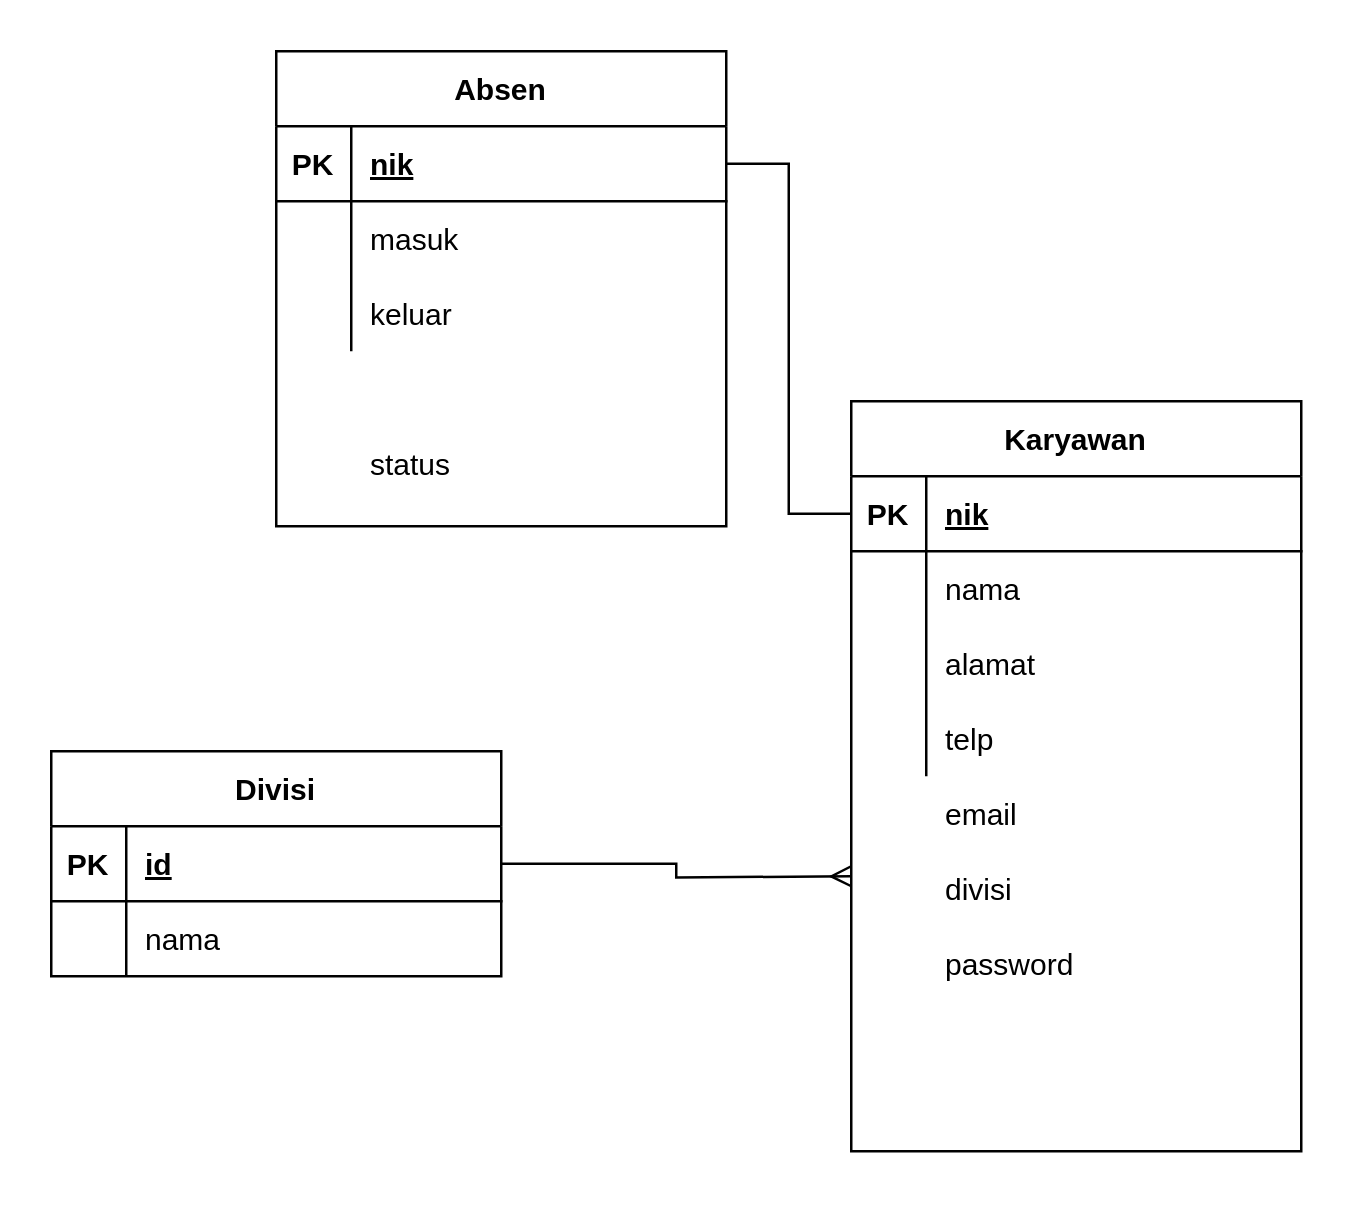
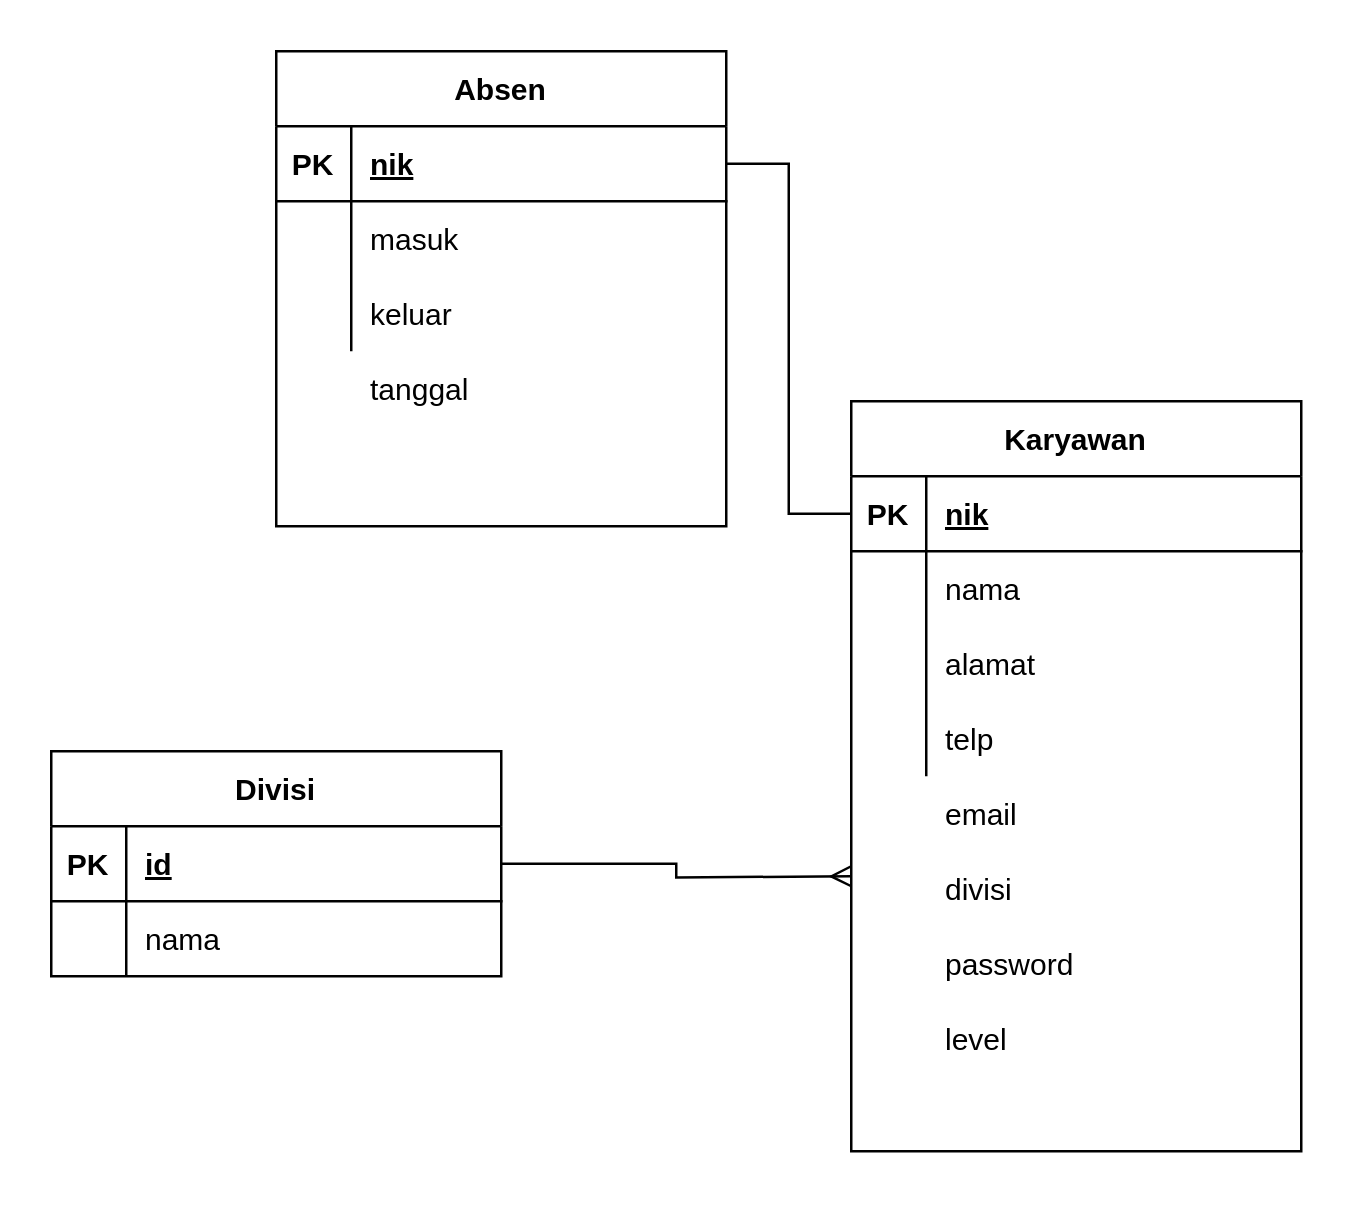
none -> (539, 389)
(539, 464) -> none
none -> (1114, 1039)
